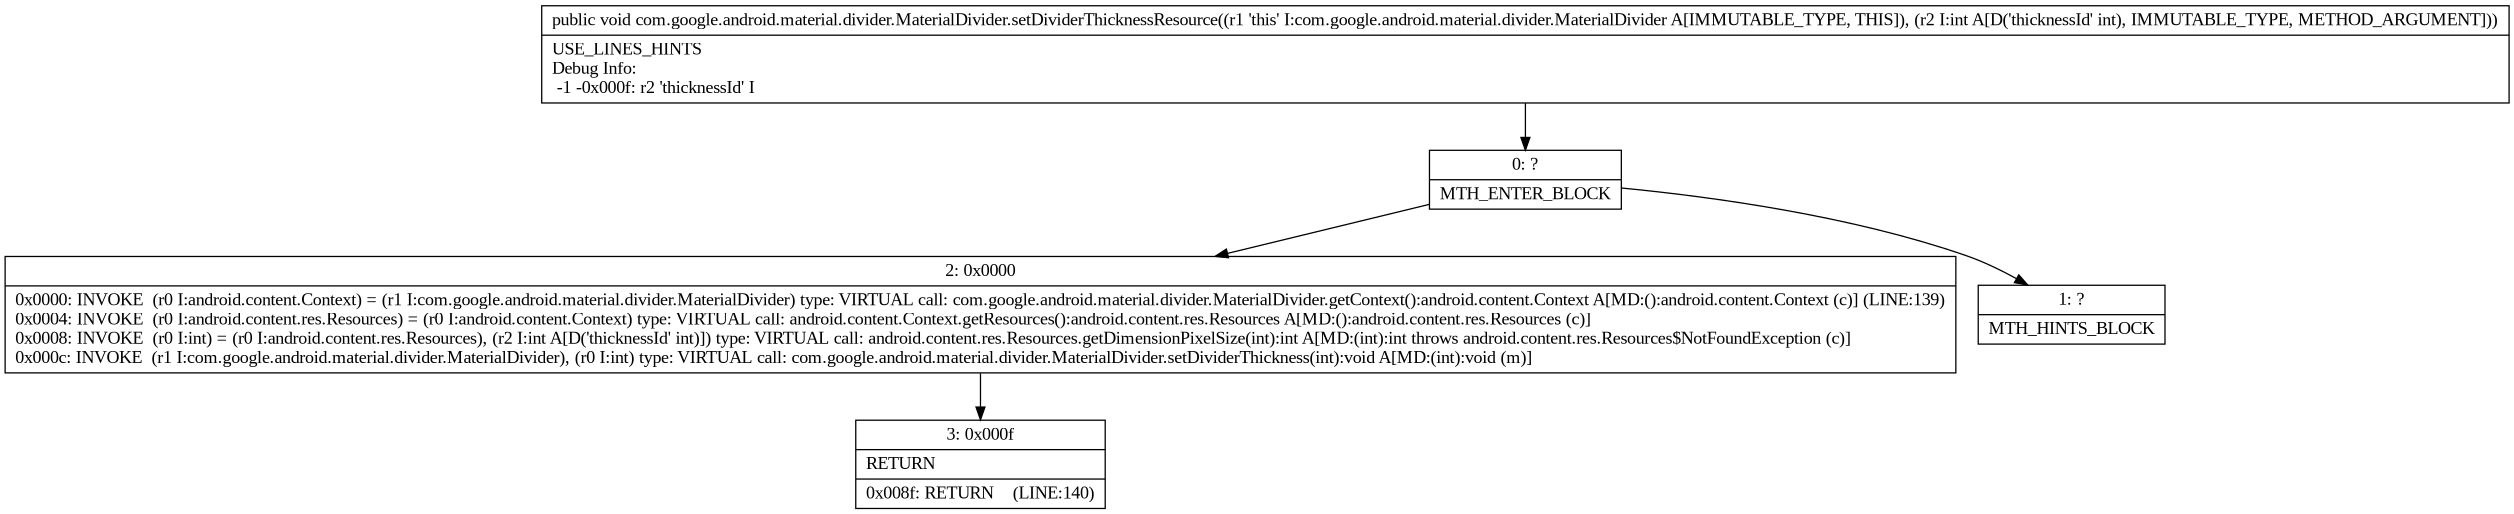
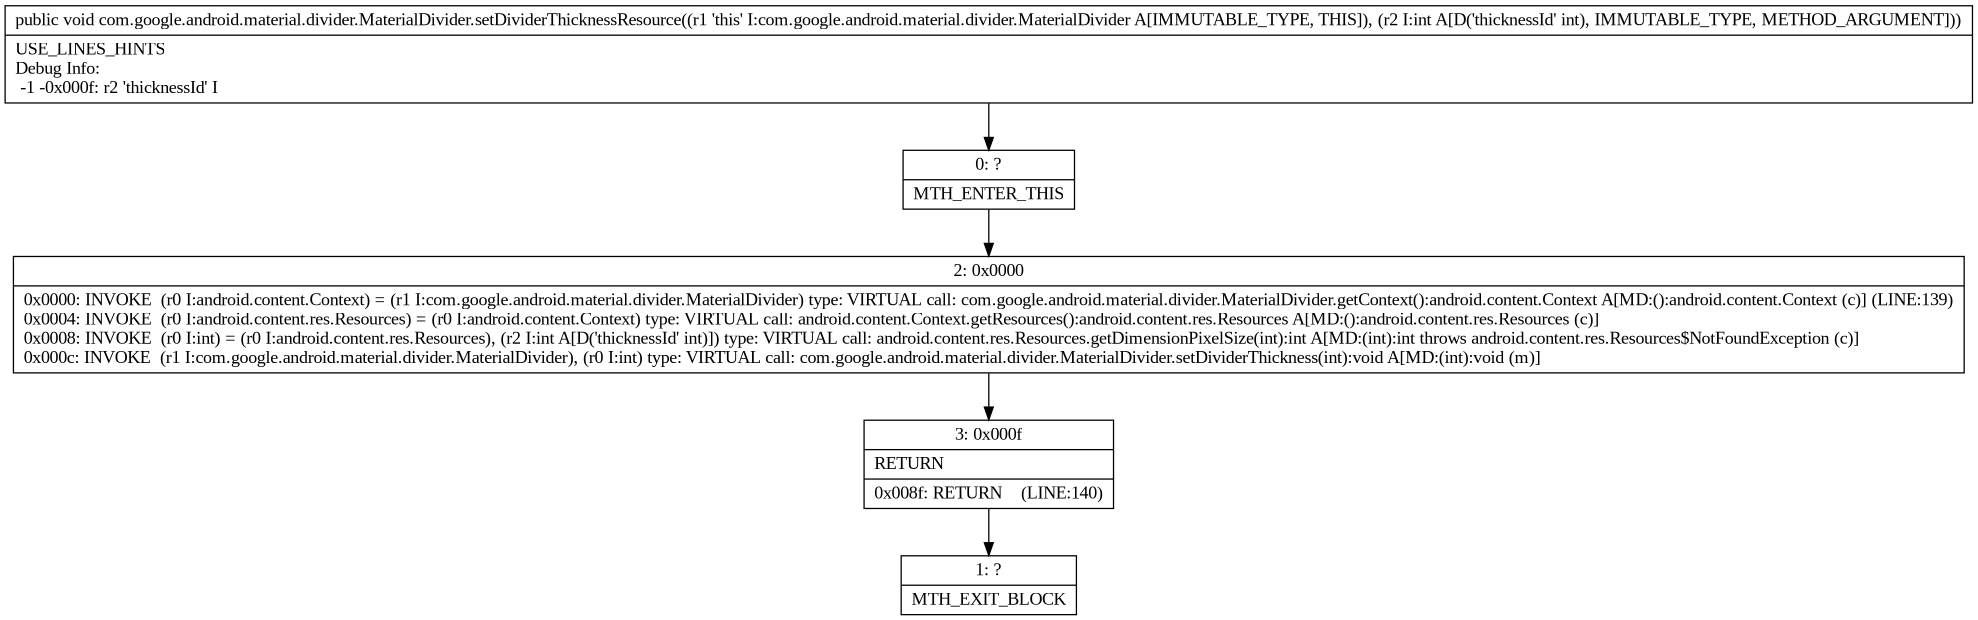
(1525, 194) -> (989, 194)
(1823, 218) -> (989, 526)
(2072, 329) -> (989, 599)
